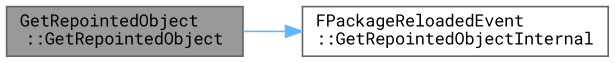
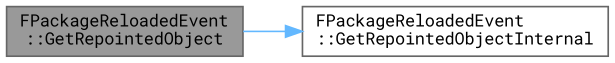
(125, 31) -> (125, 31)
